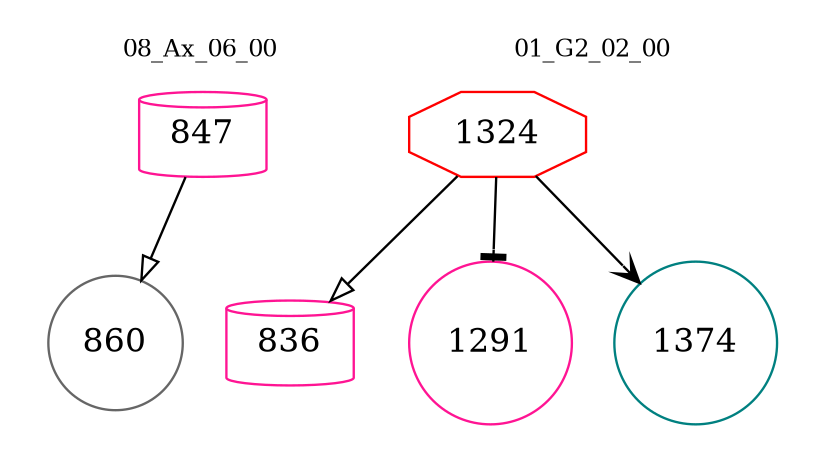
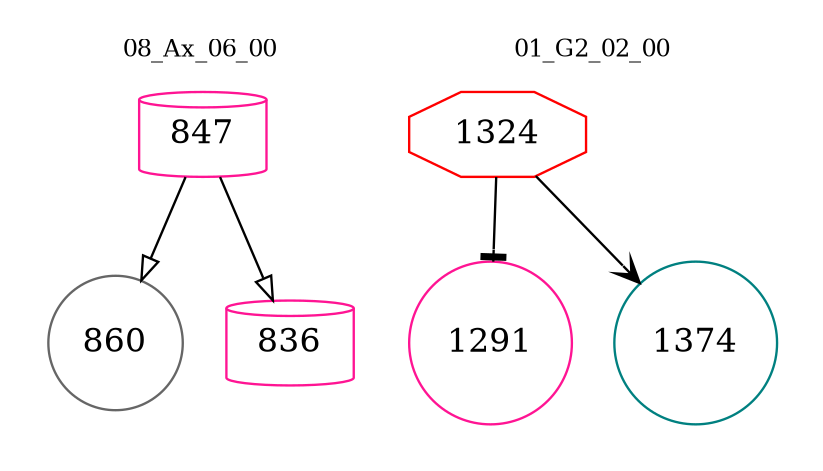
(408, 225) -> (242, 227)
